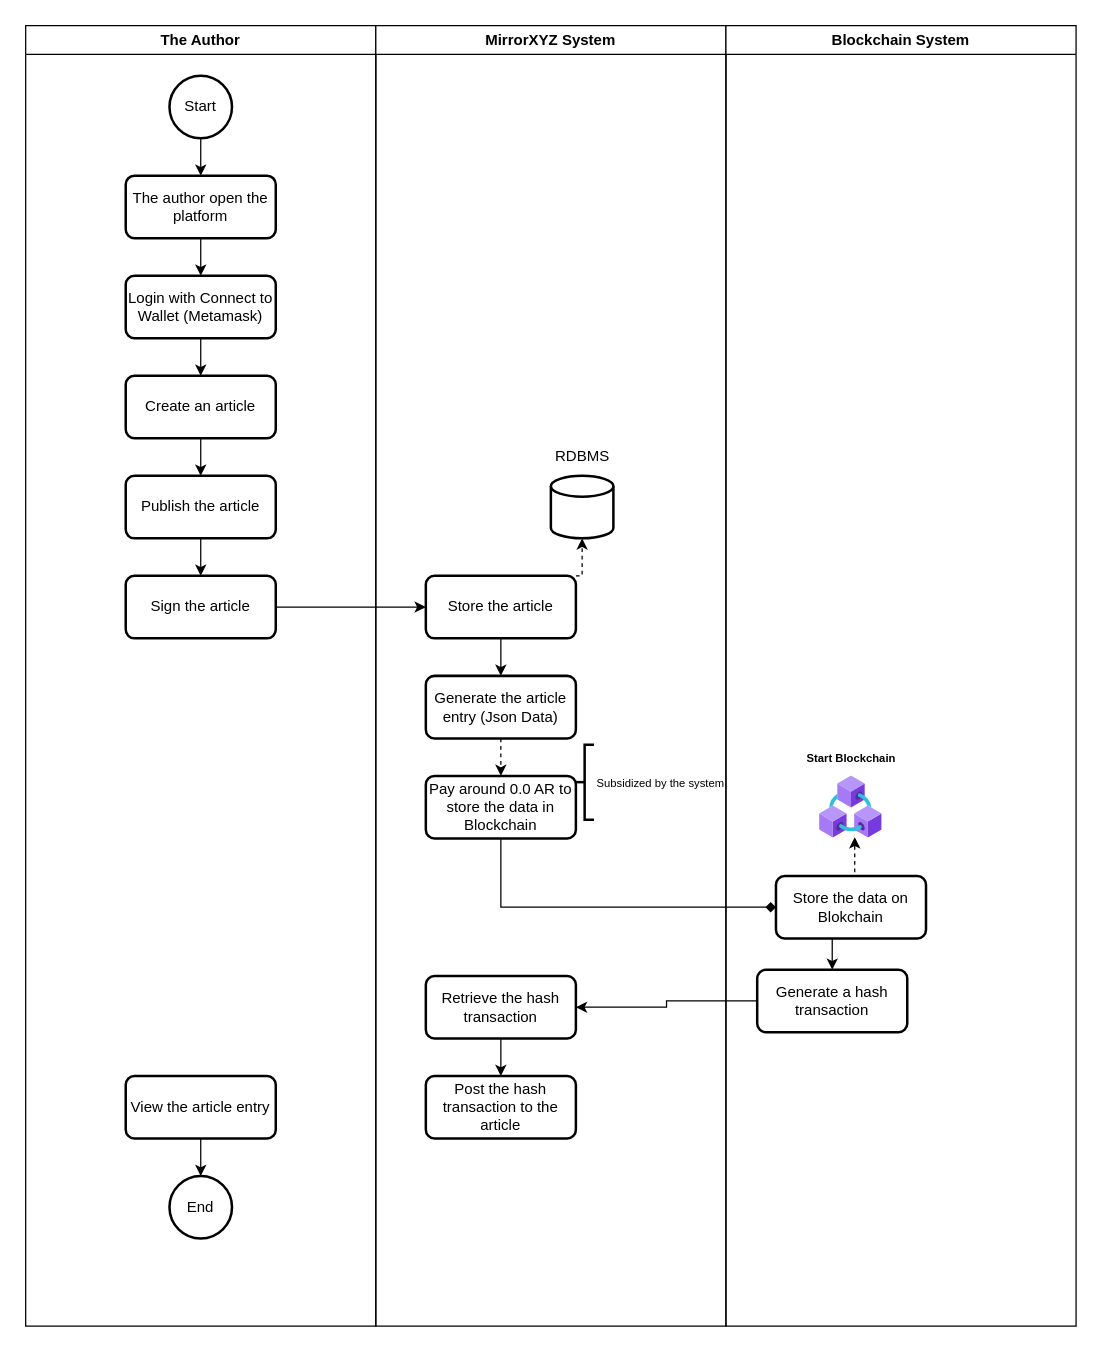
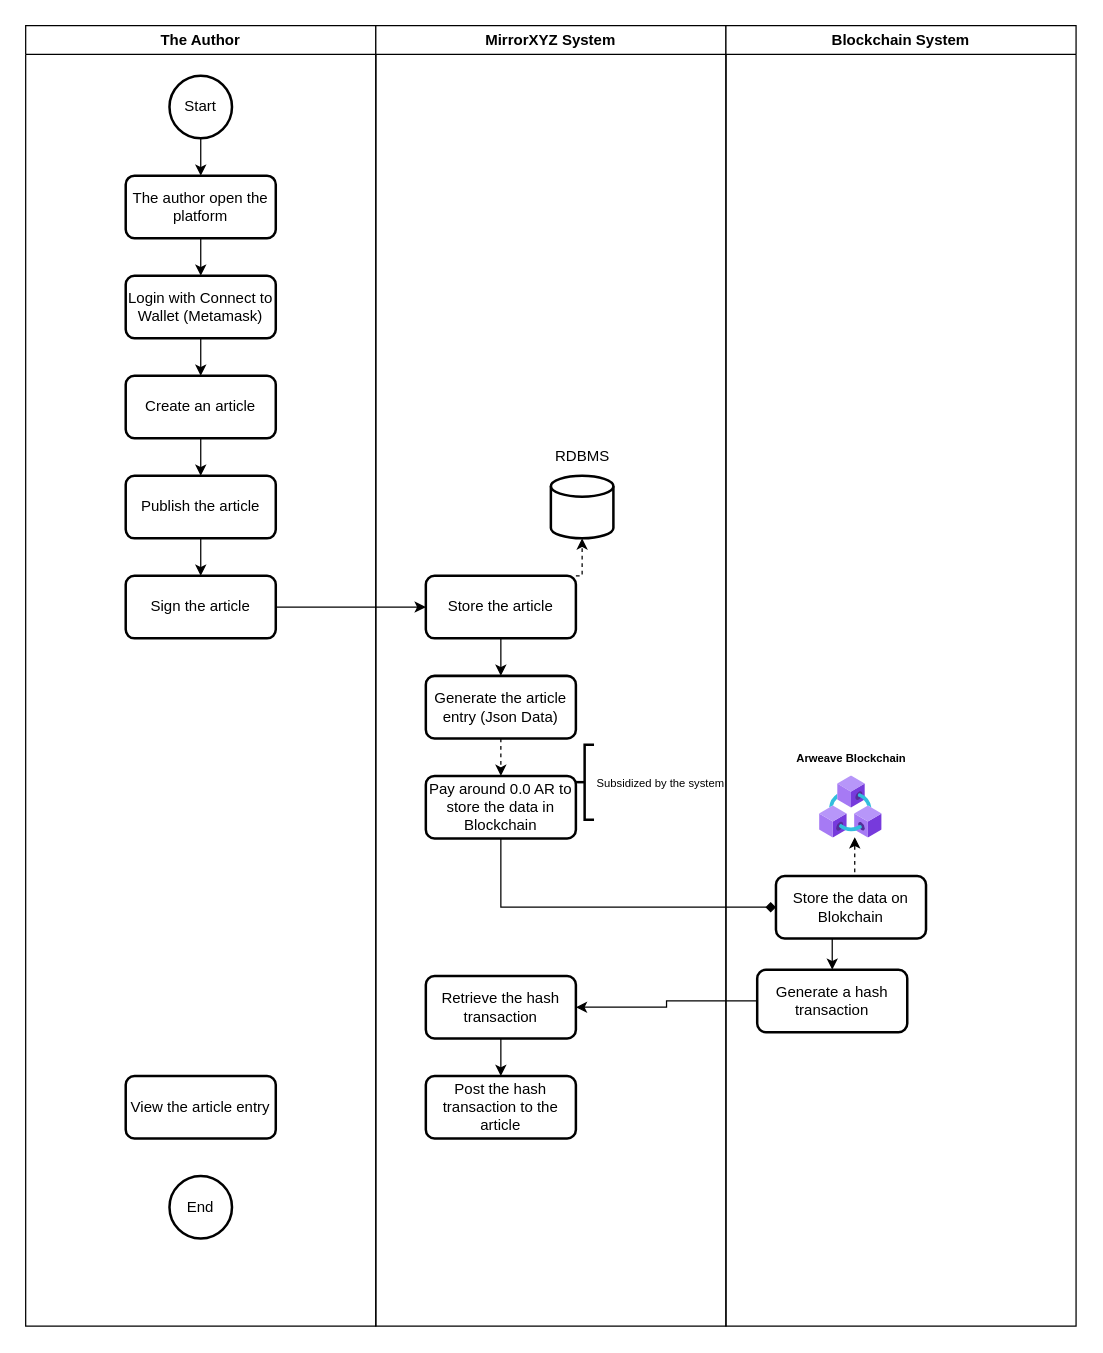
(851, 757) -> (851, 757)
(201, 1152) -> none
